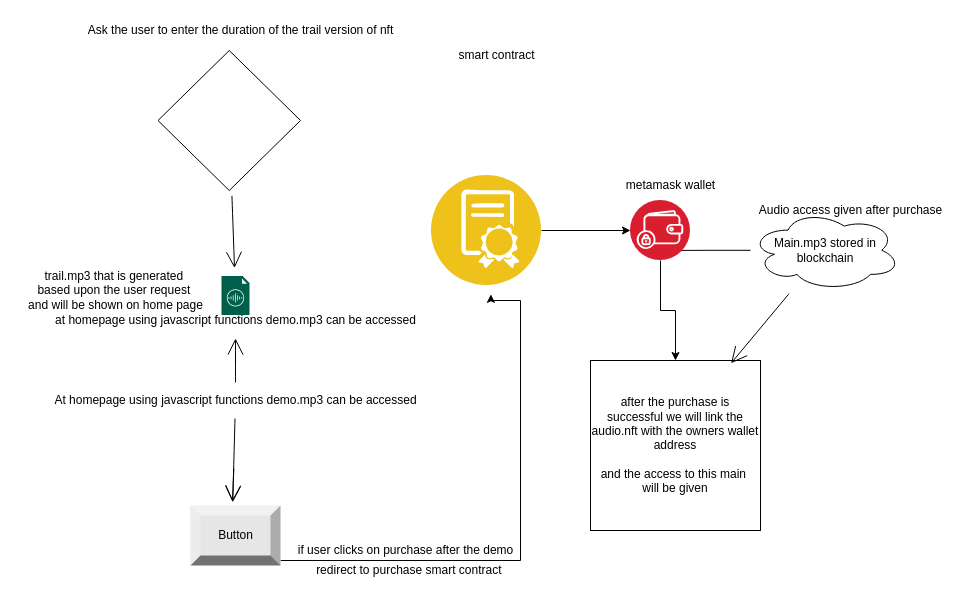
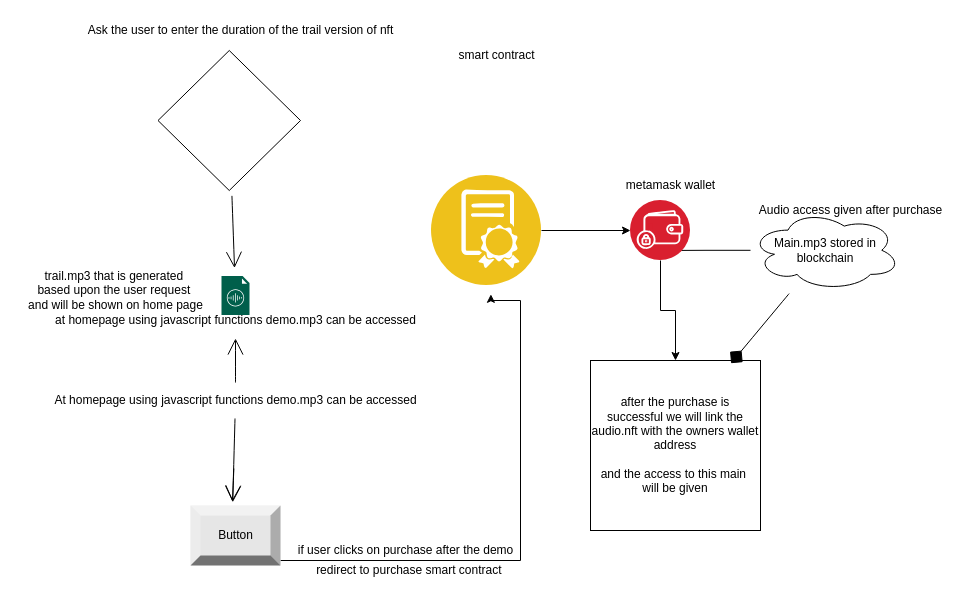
(737, 356) -> (742, 350)
